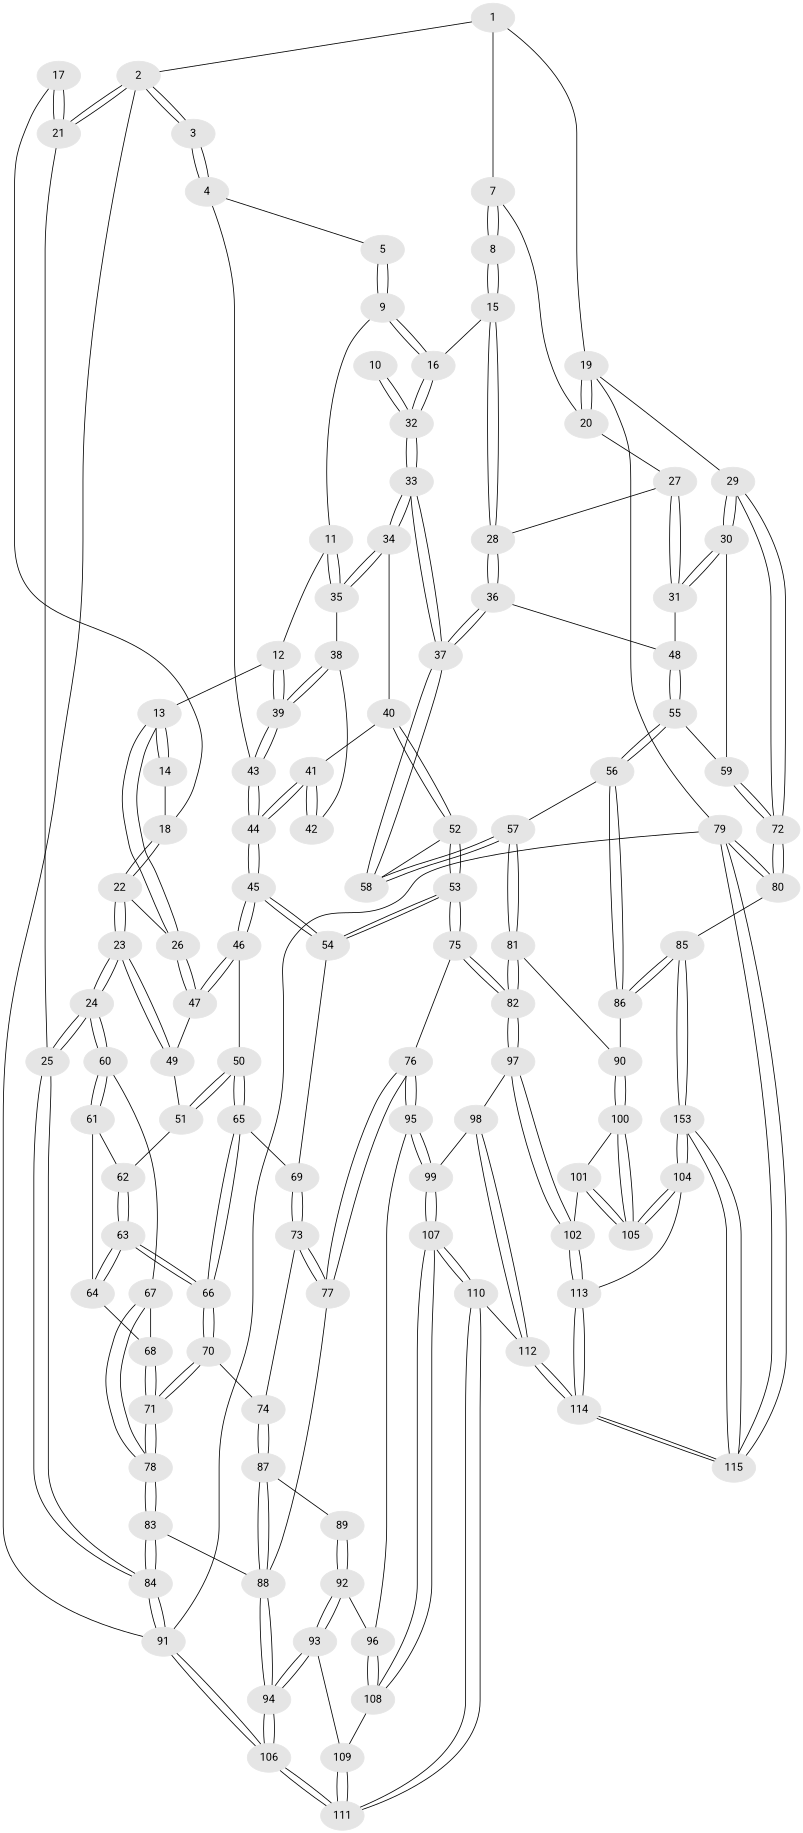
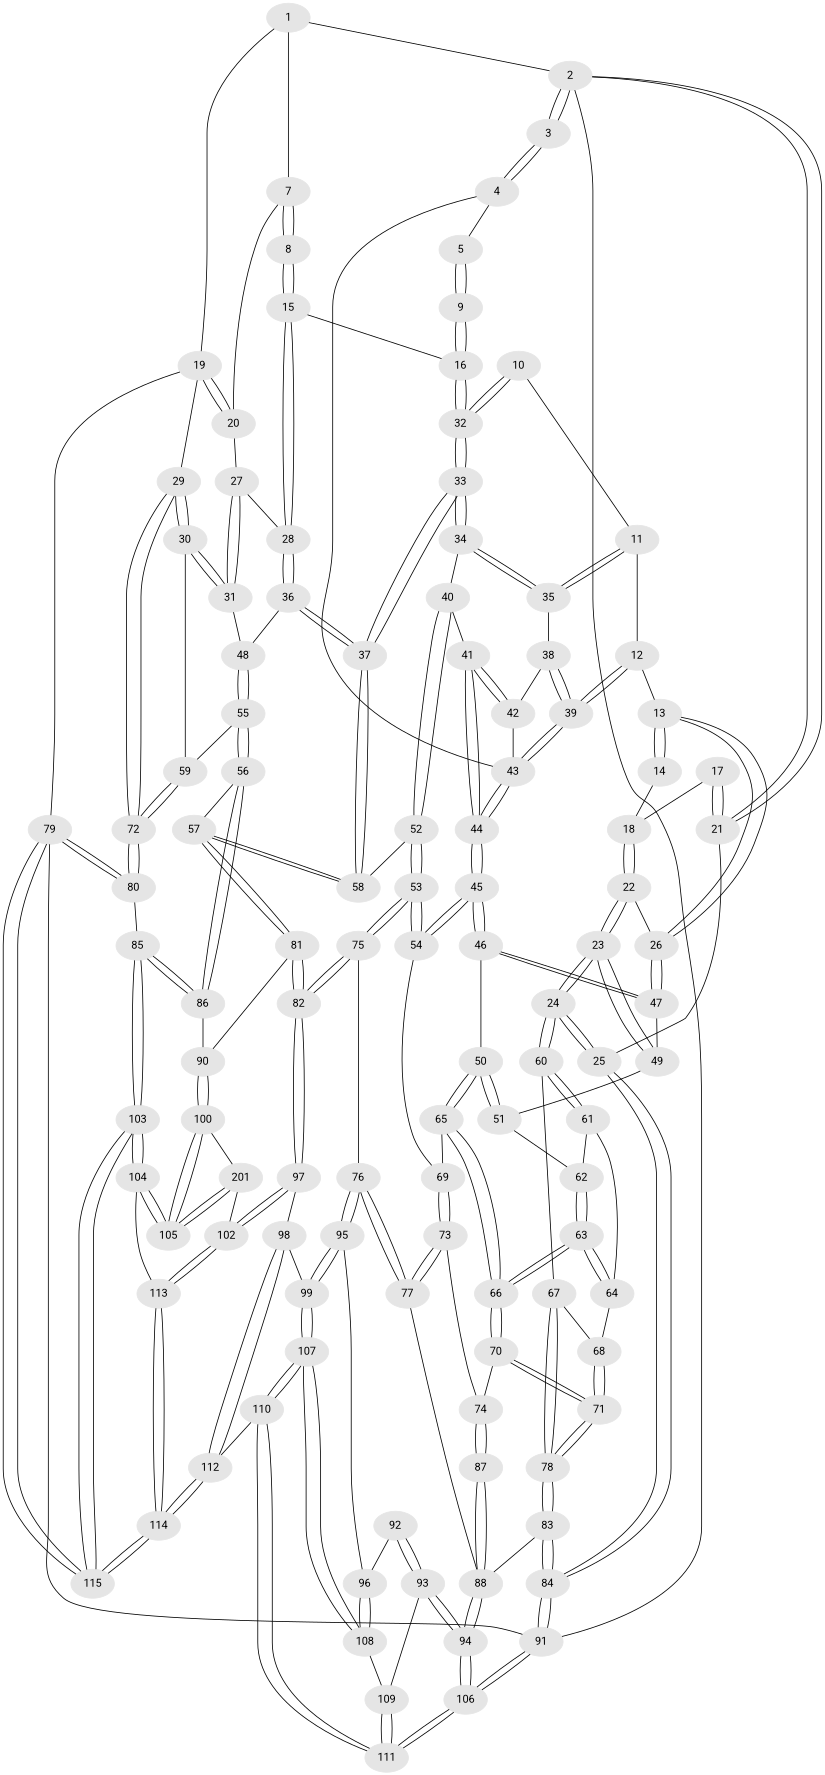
(330, 418) -> (578, 453)
none -> (513, 743)
(682, 1120) -> (138, 1120)
(579, 1178) -> (241, 1178)
(342, 1526) -> none
